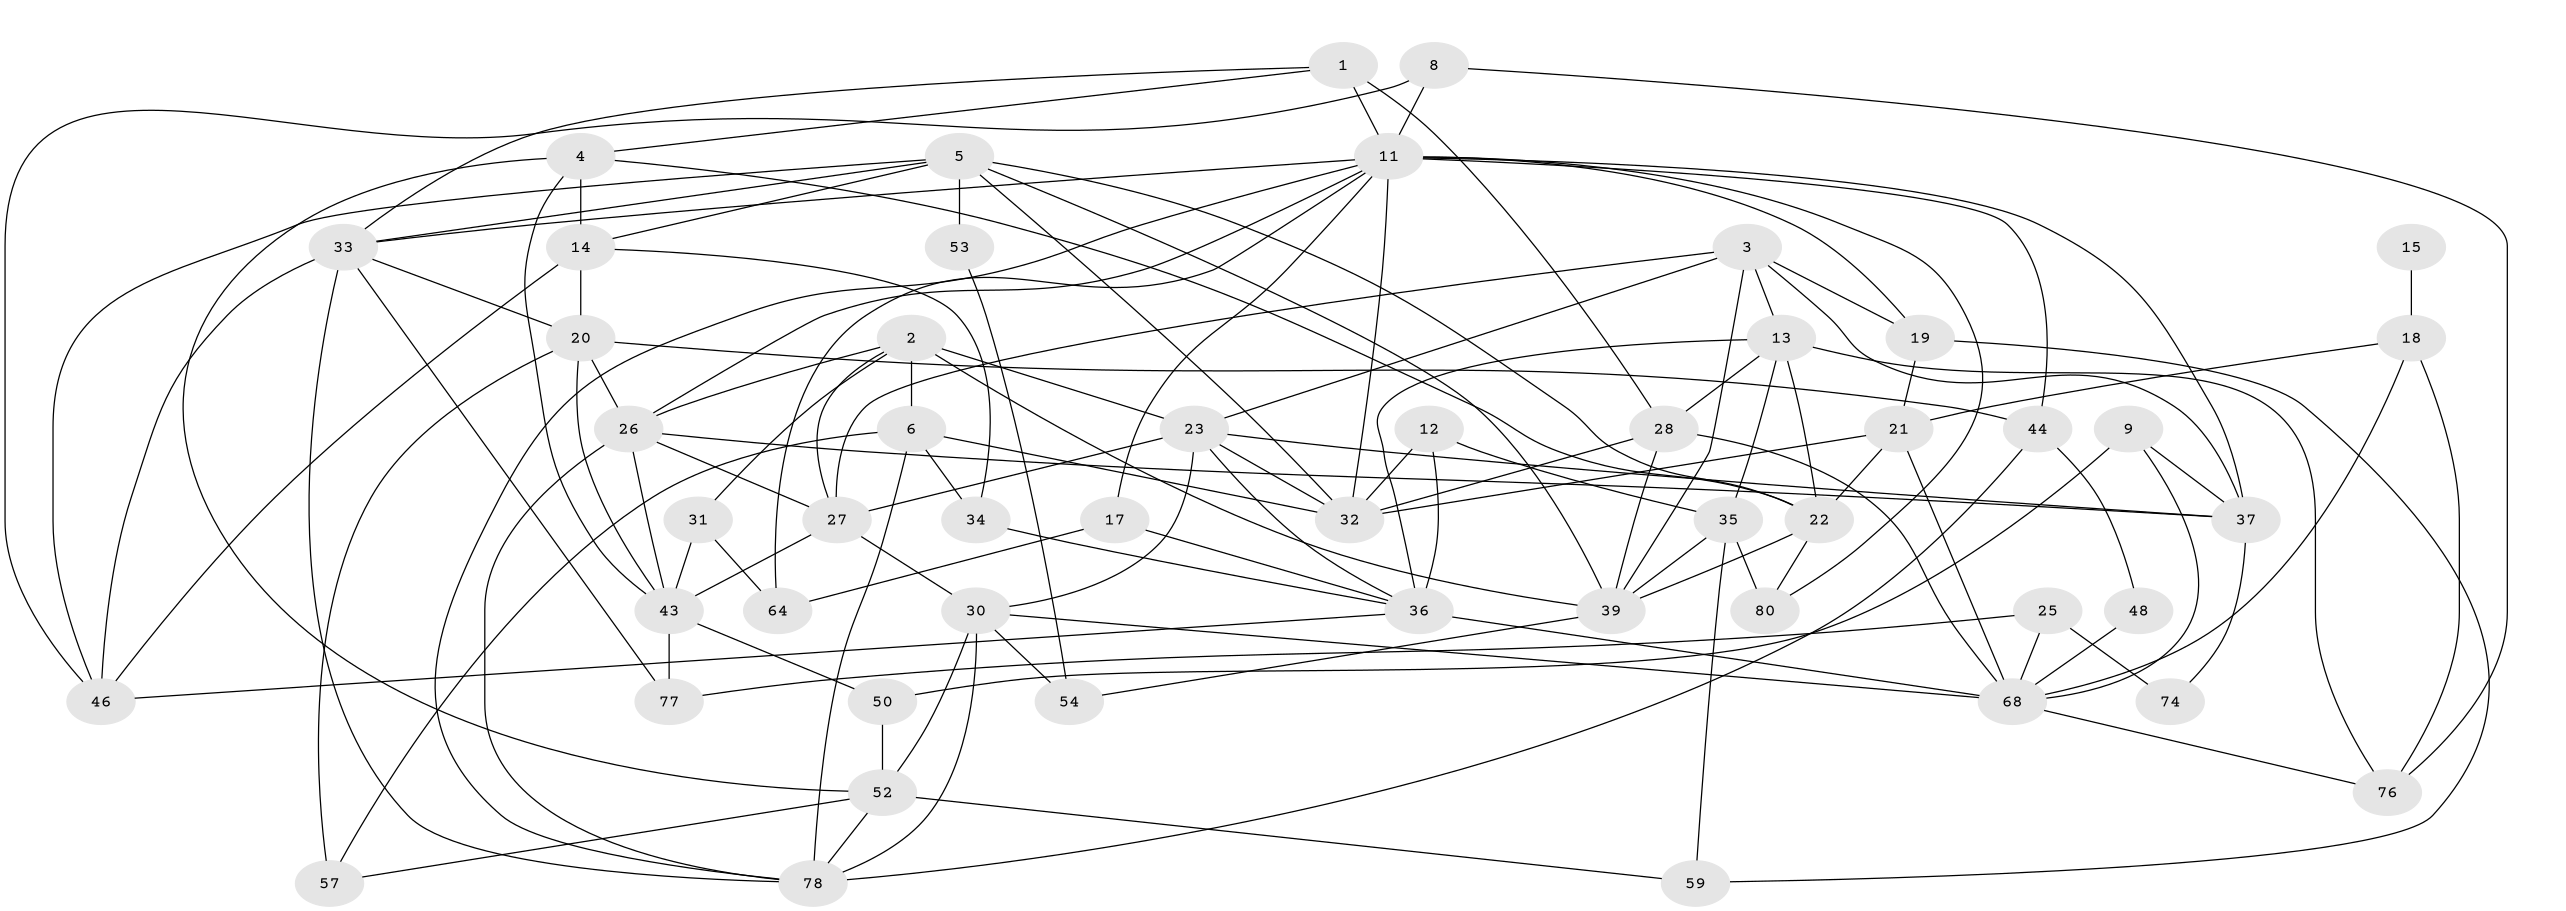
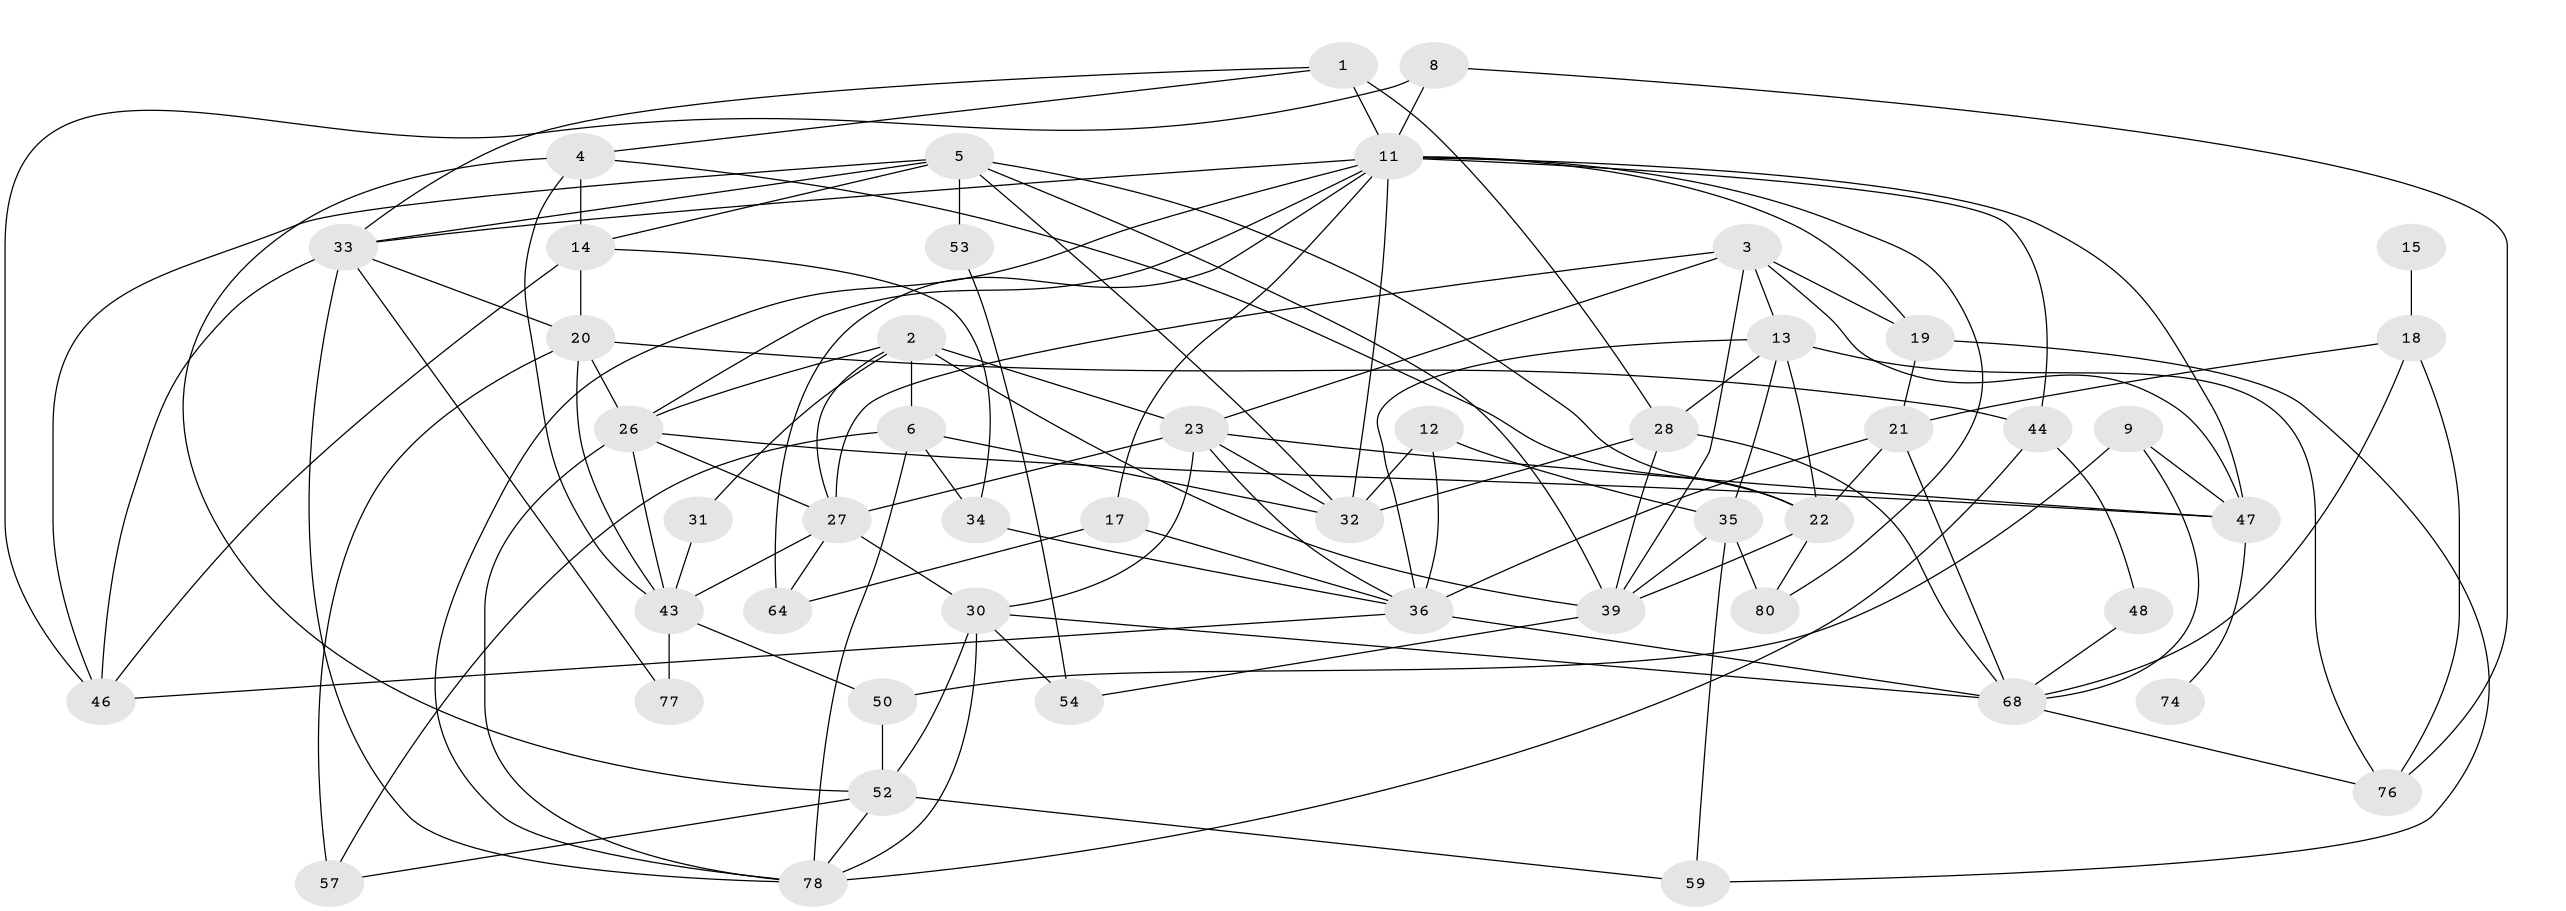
(1685, 465) -> (1622, 521)
(2246, 520) -> (2246, 520)
(737, 564) -> (807, 565)
(2048, 611) -> none
